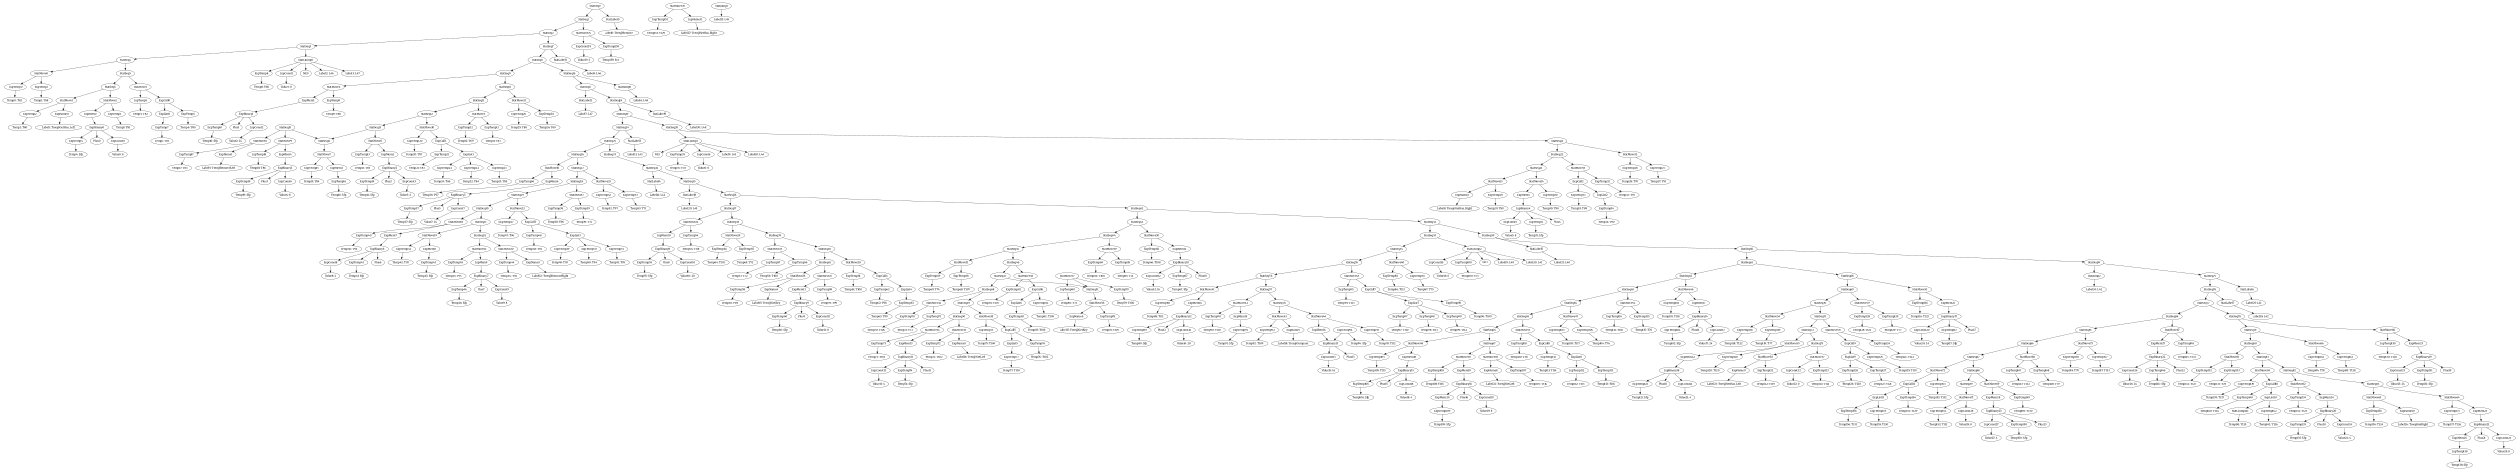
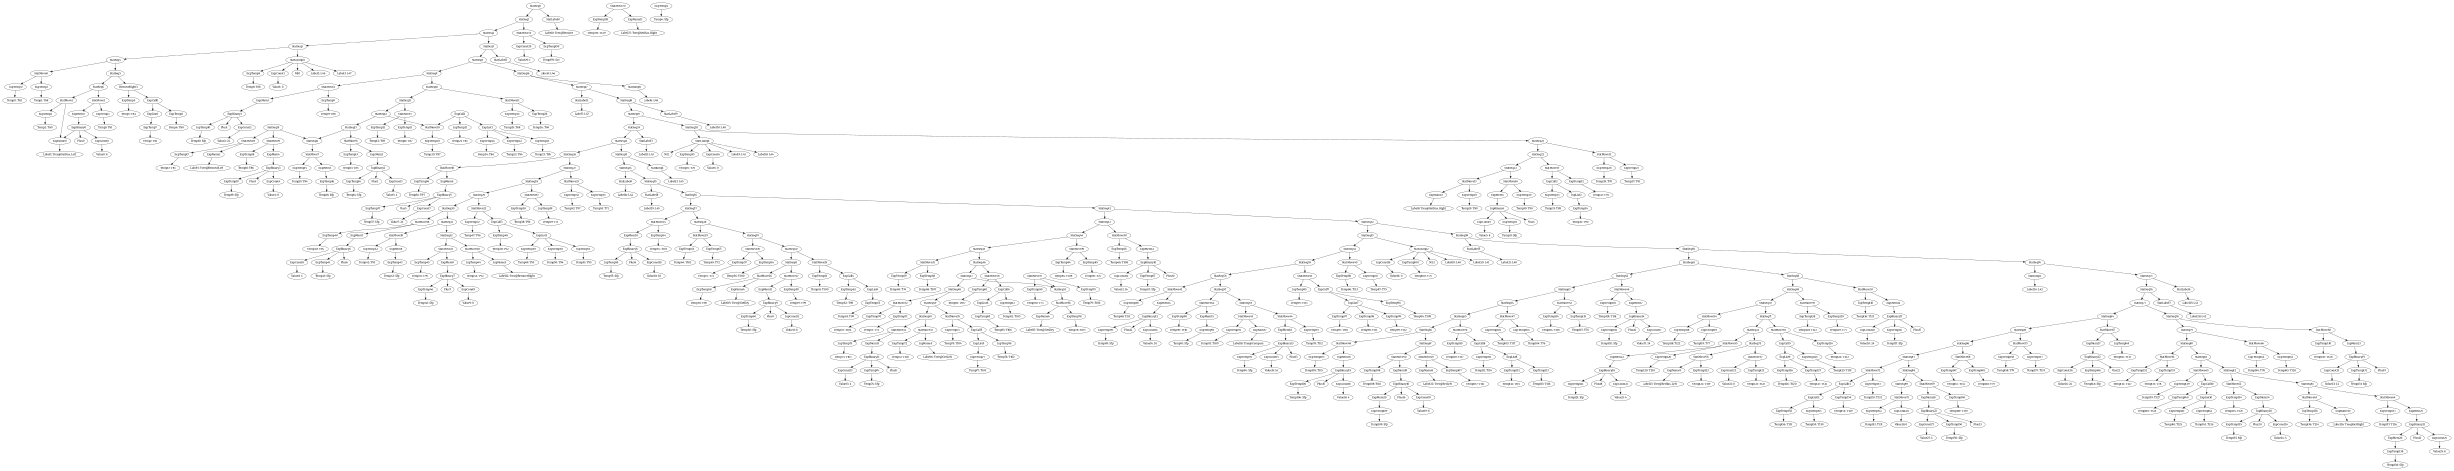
(140, 87) -> (129, 87)
(87, 134) -> (70, 134)
(433, 134) -> (447, 120)
none -> (638, 161)
(1338, 336) -> (1266, 350)
(2240, 411) -> (2177, 411)
